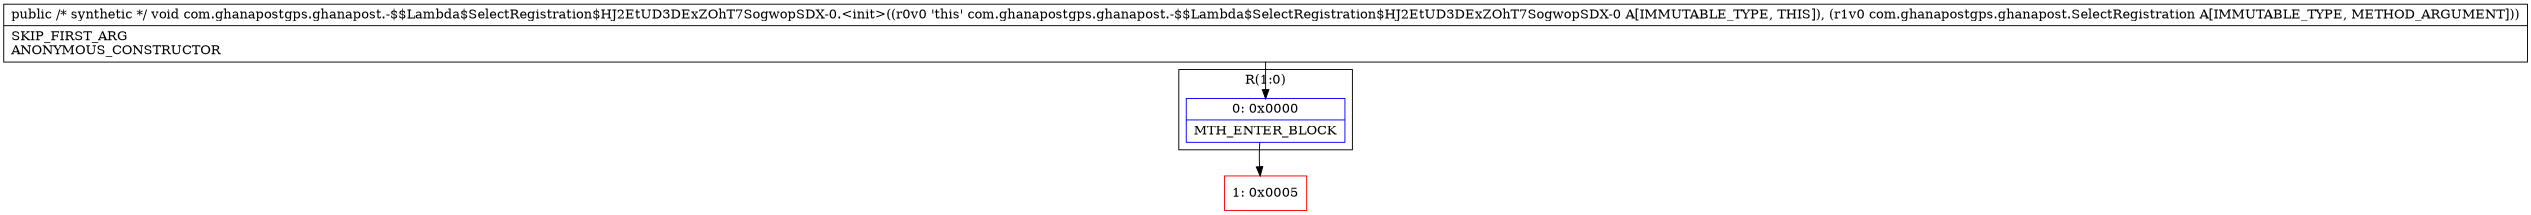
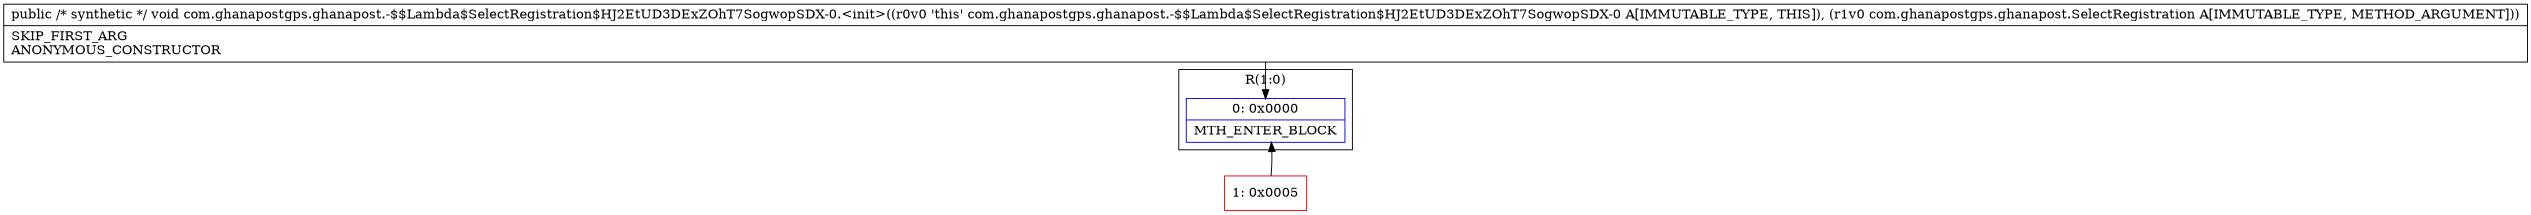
(1259, 156) -> (1272, 164)
